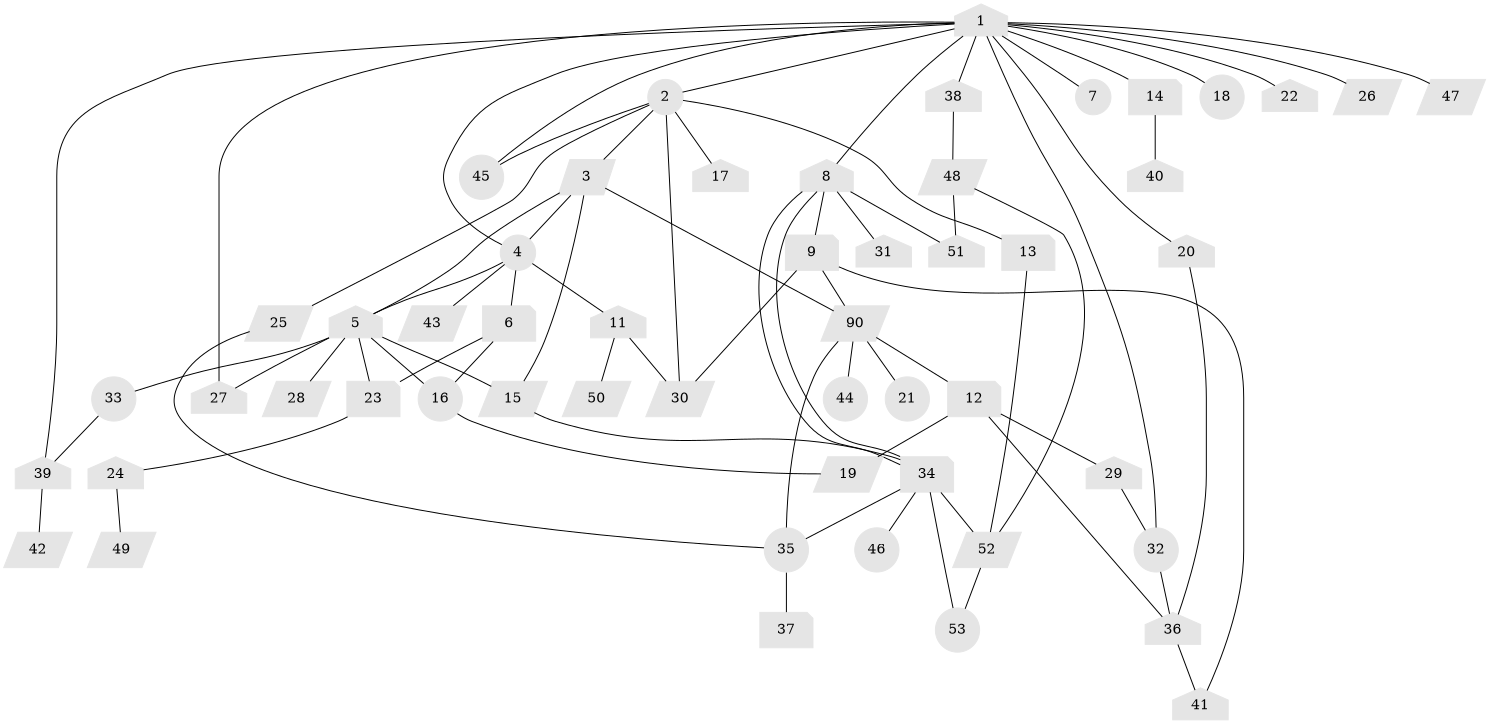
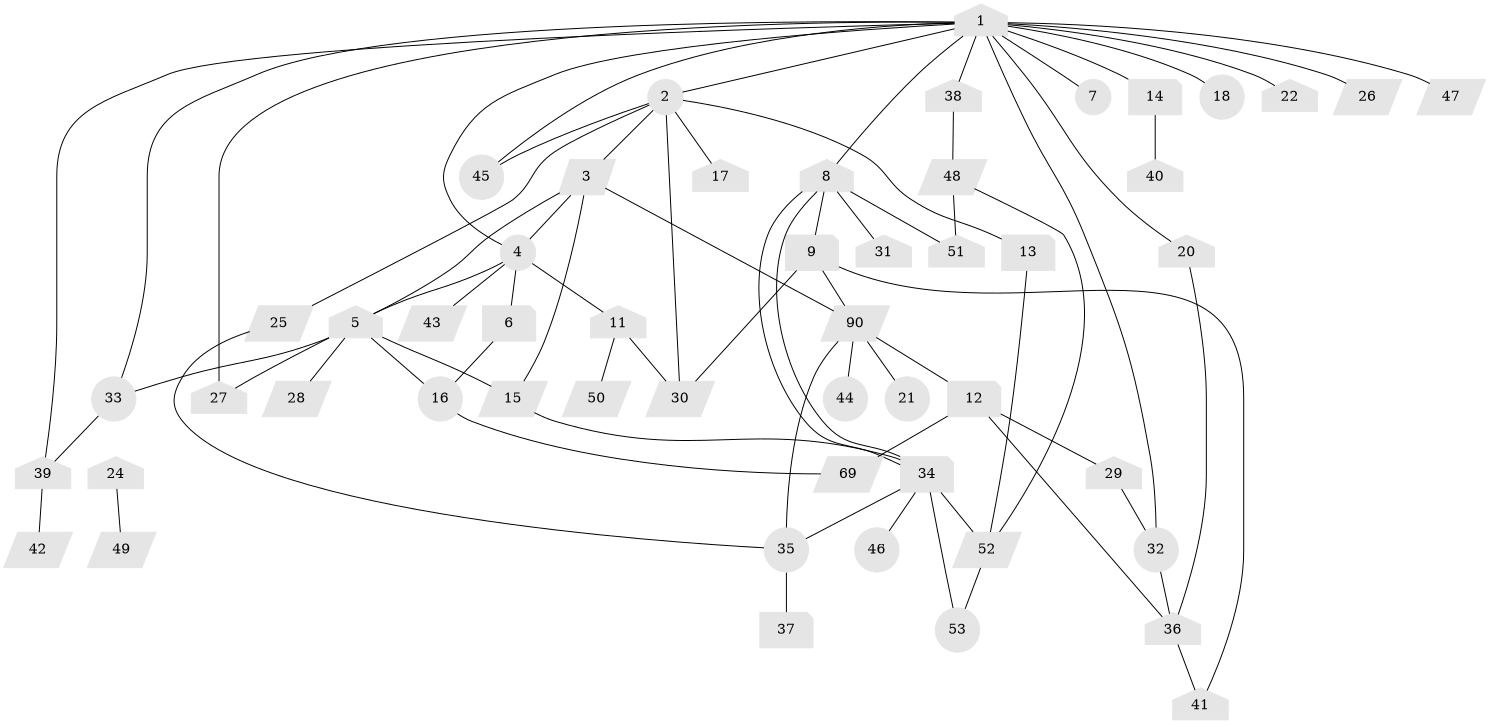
none -> (474, 36)
(373, 399) -> none
(848, 474) -> (848, 474)
